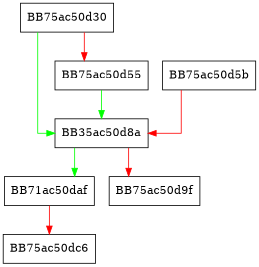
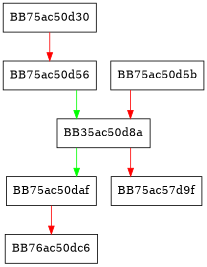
(102, 75) -> (50, 75)
(38, 87) -> none
(49, 191) -> (51, 191)
(155, 191) -> (157, 191)
(49, 249) -> (51, 249)
